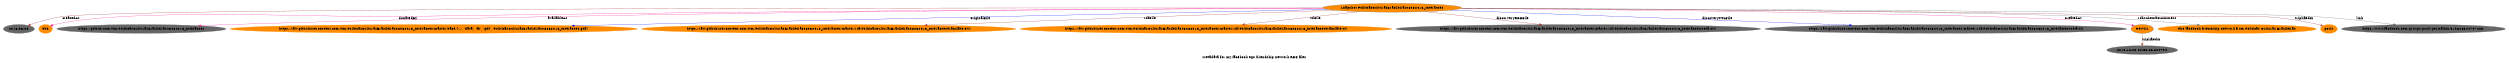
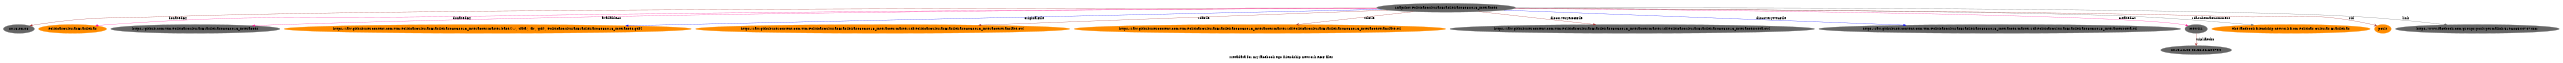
(1392, 8) -> (1446, 8)
(71, 18) -> (178, 18)
(2304, 18) -> (2352, 18)
(46, 29) -> (73, 29)
(2142, 29) -> (2196, 29)
